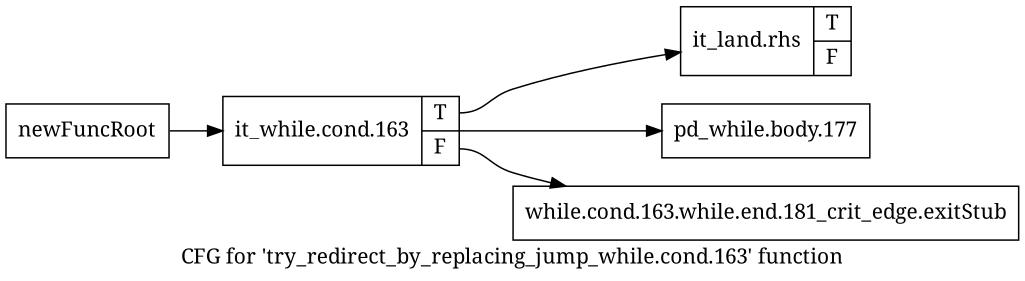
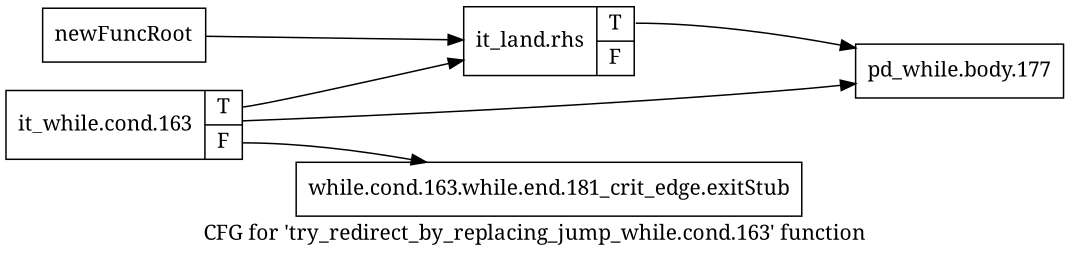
none -> (739, 30)
(189, 131) -> (327, 38)
